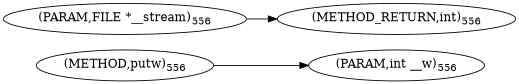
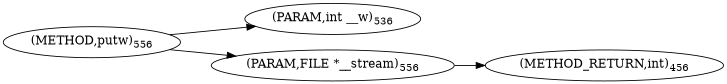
(471, 18) -> (679, 64)
none -> (198, 52)
(447, 64) -> (384, 18)
